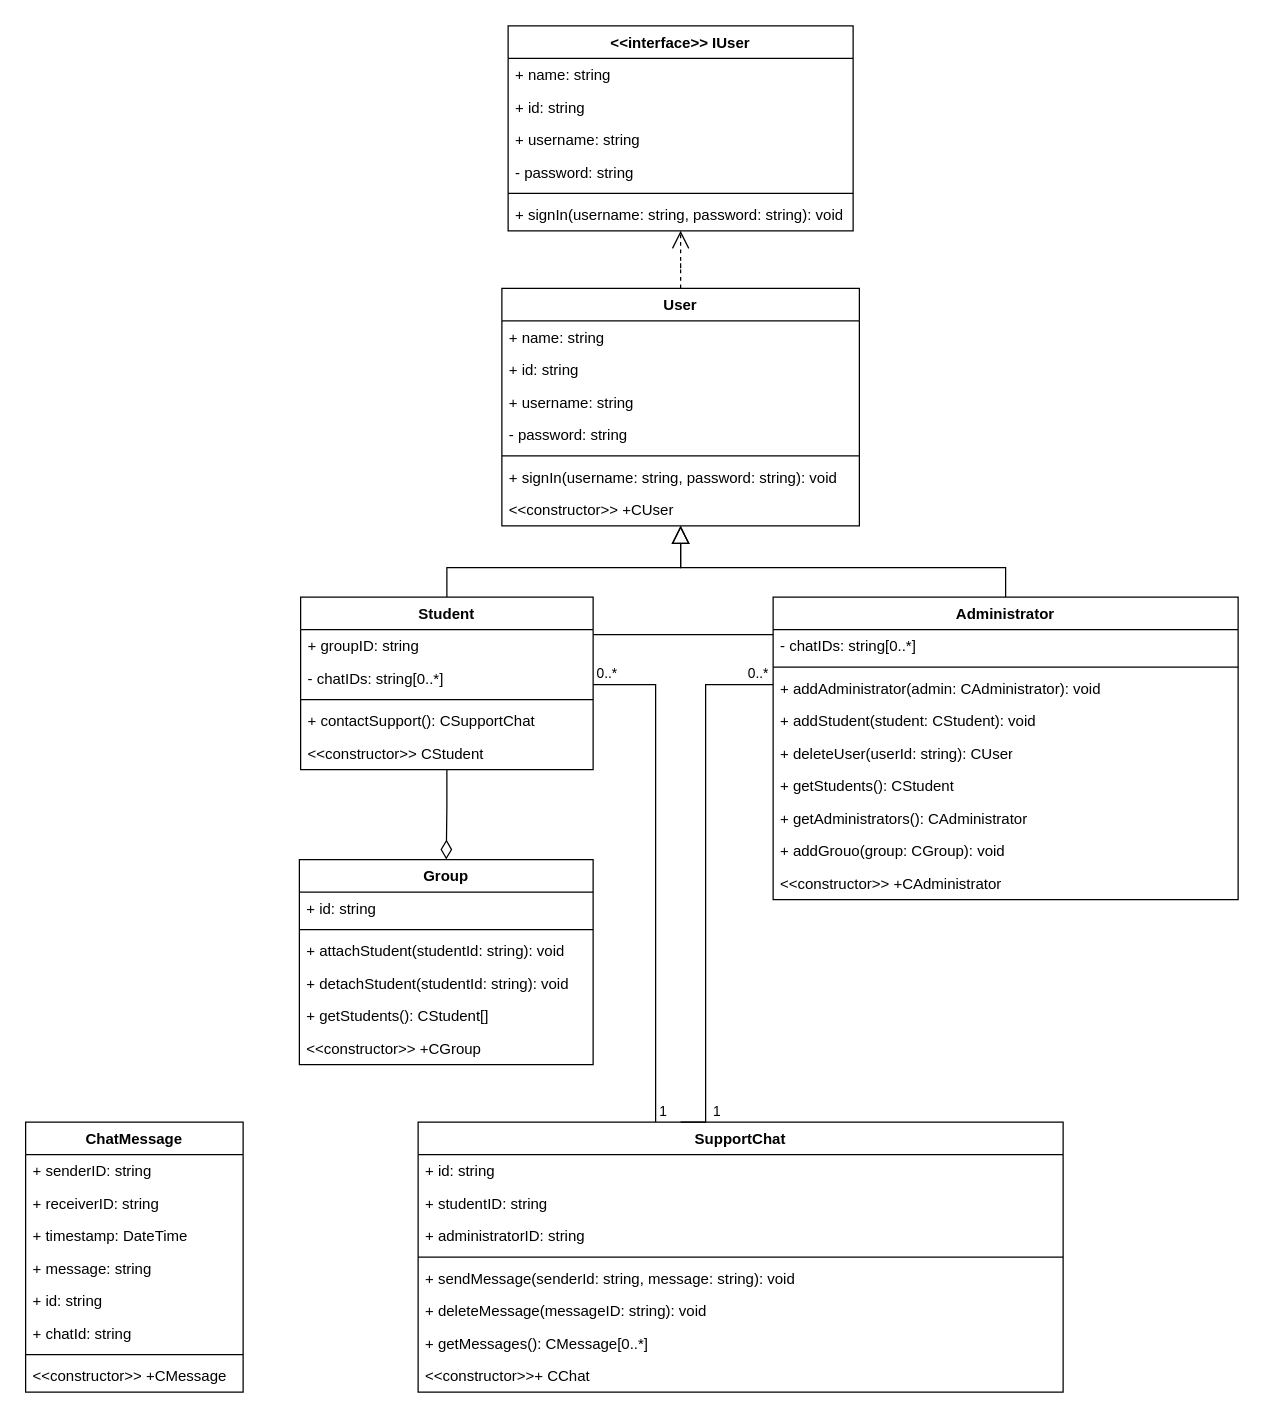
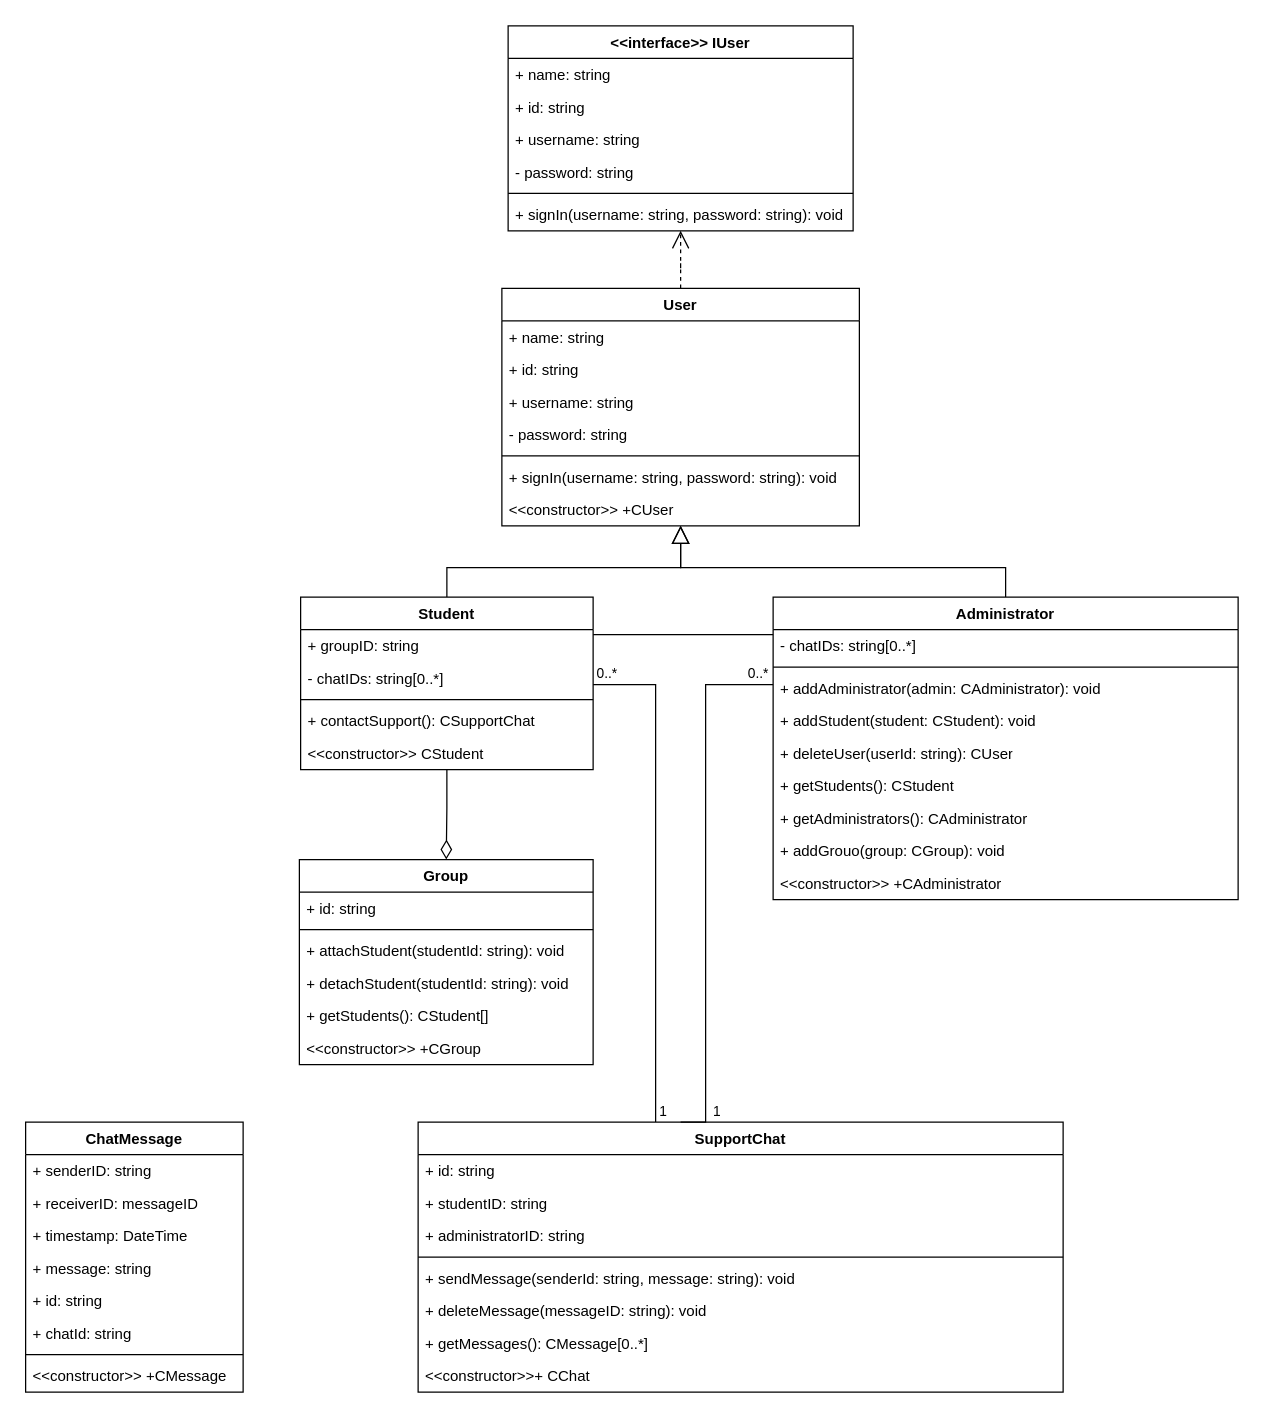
(107, 1205) -> (122, 1205)
